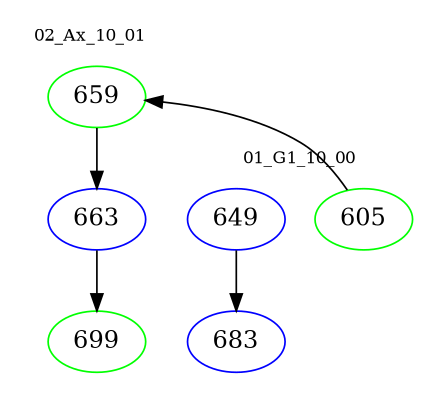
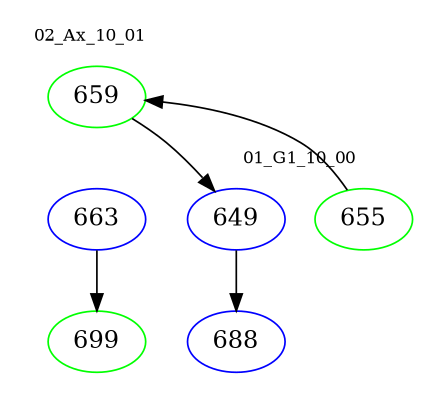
(97, 150) -> (185, 159)
(364, 219) -> (364, 219)
(236, 342) -> (236, 342)
